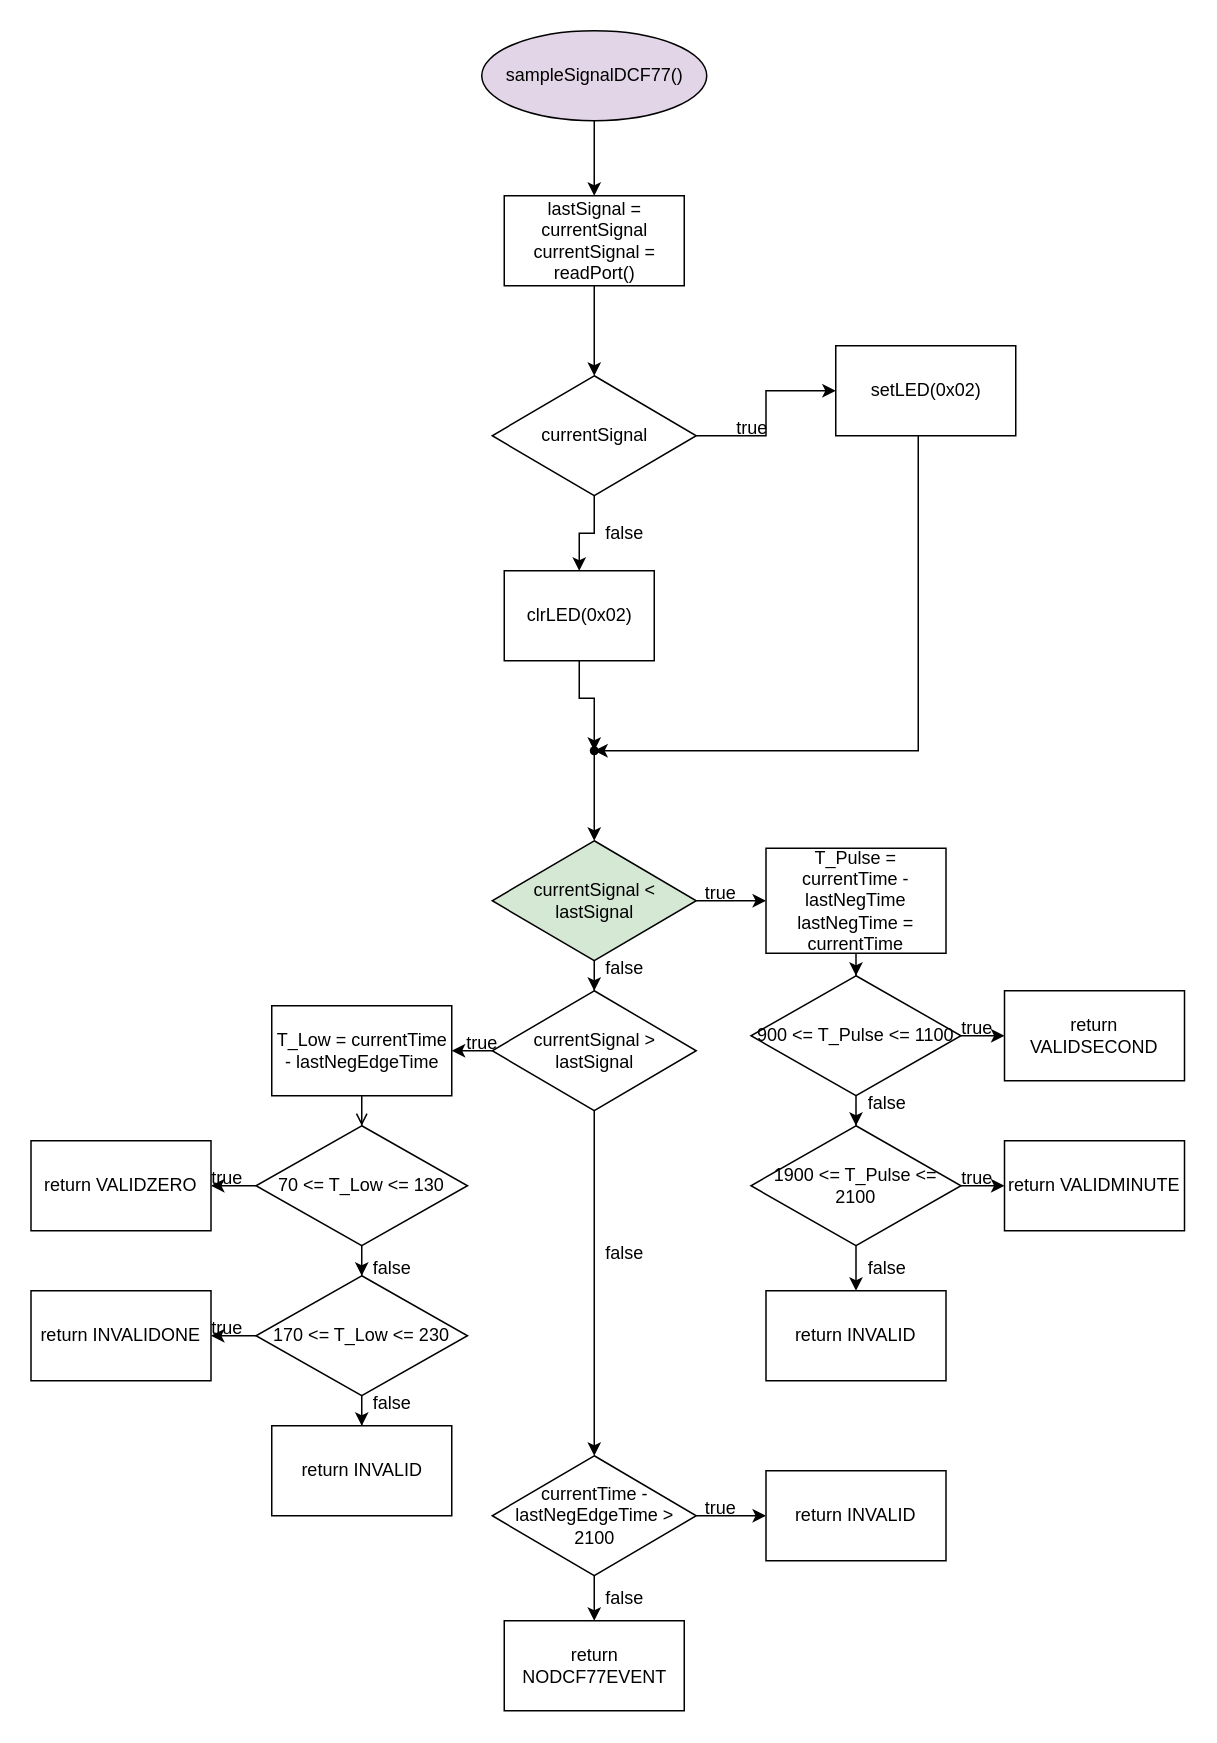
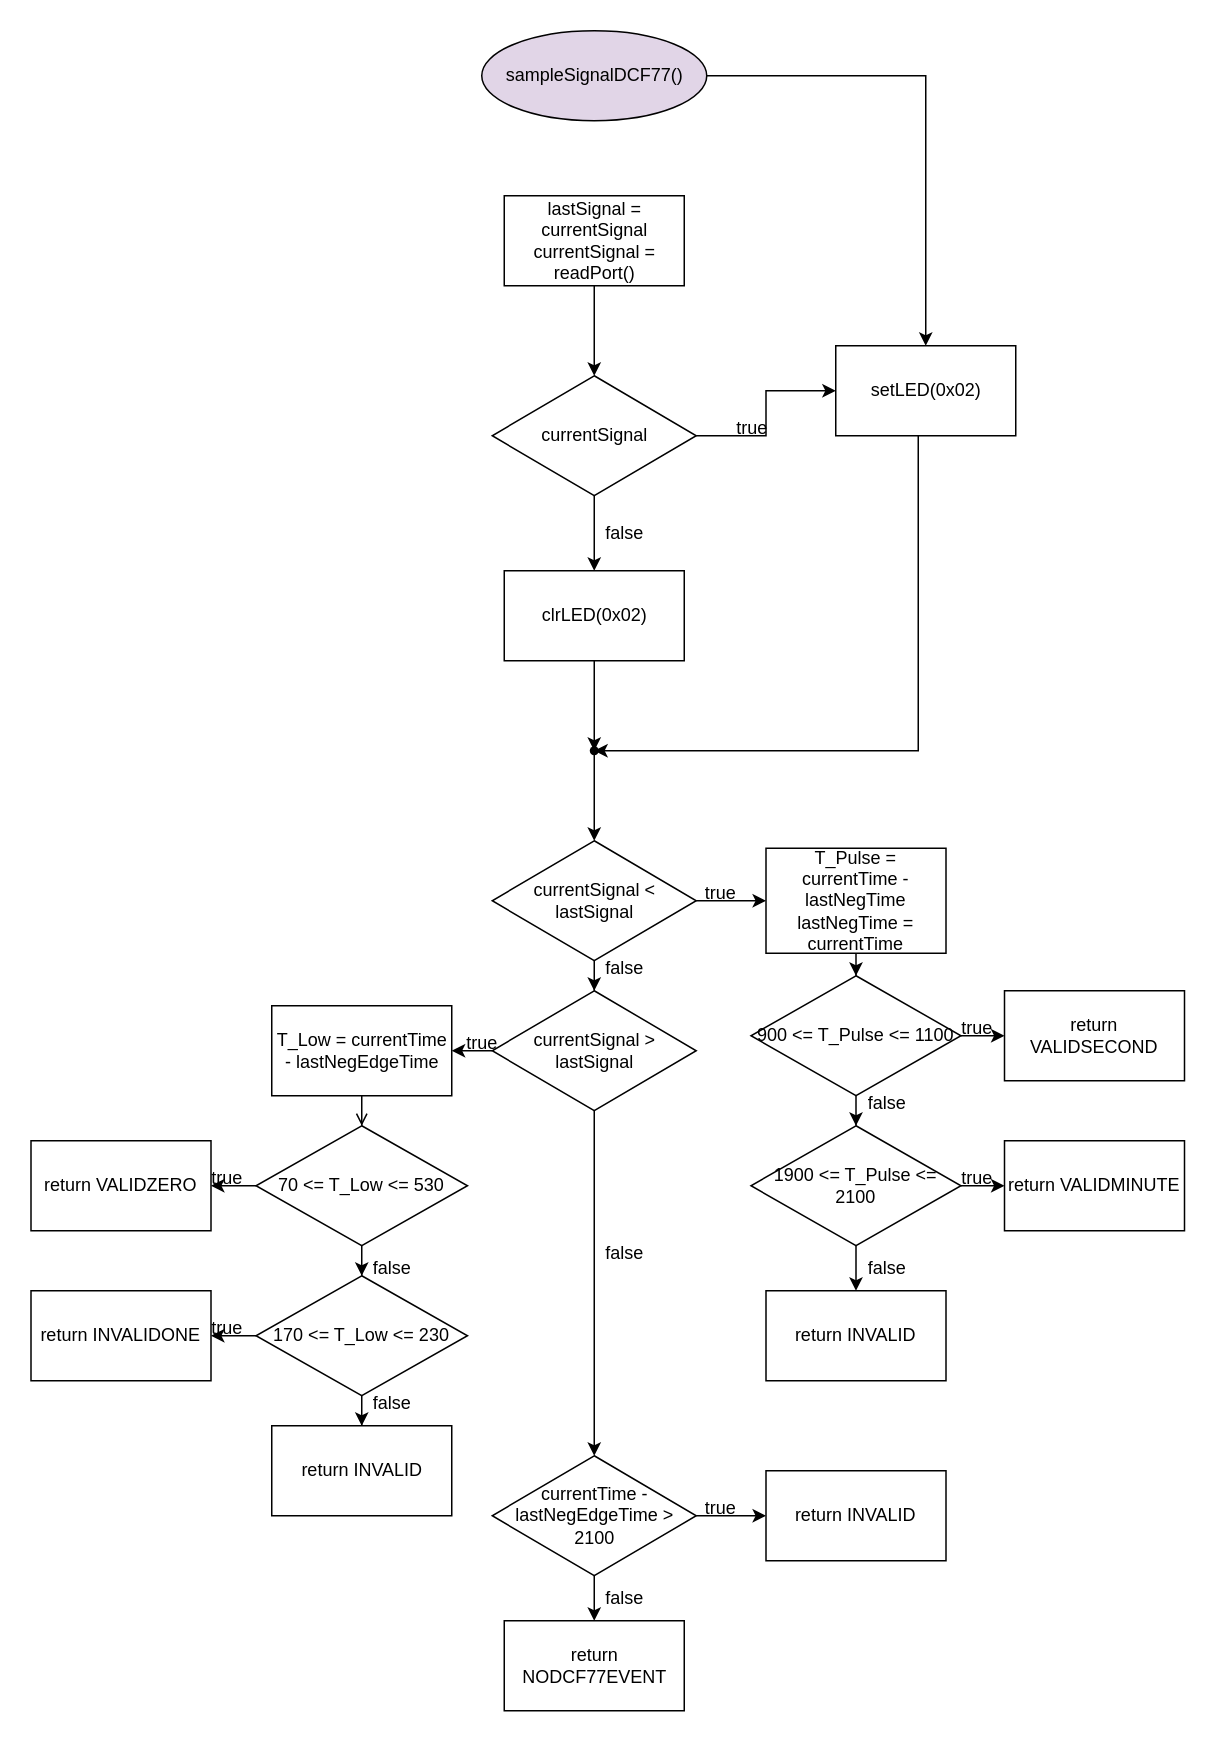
(594, 153) -> (926, 96)
(579, 616) -> (594, 616)
(594, 901) -> (594, 901)
(362, 1186) -> (362, 1186)
